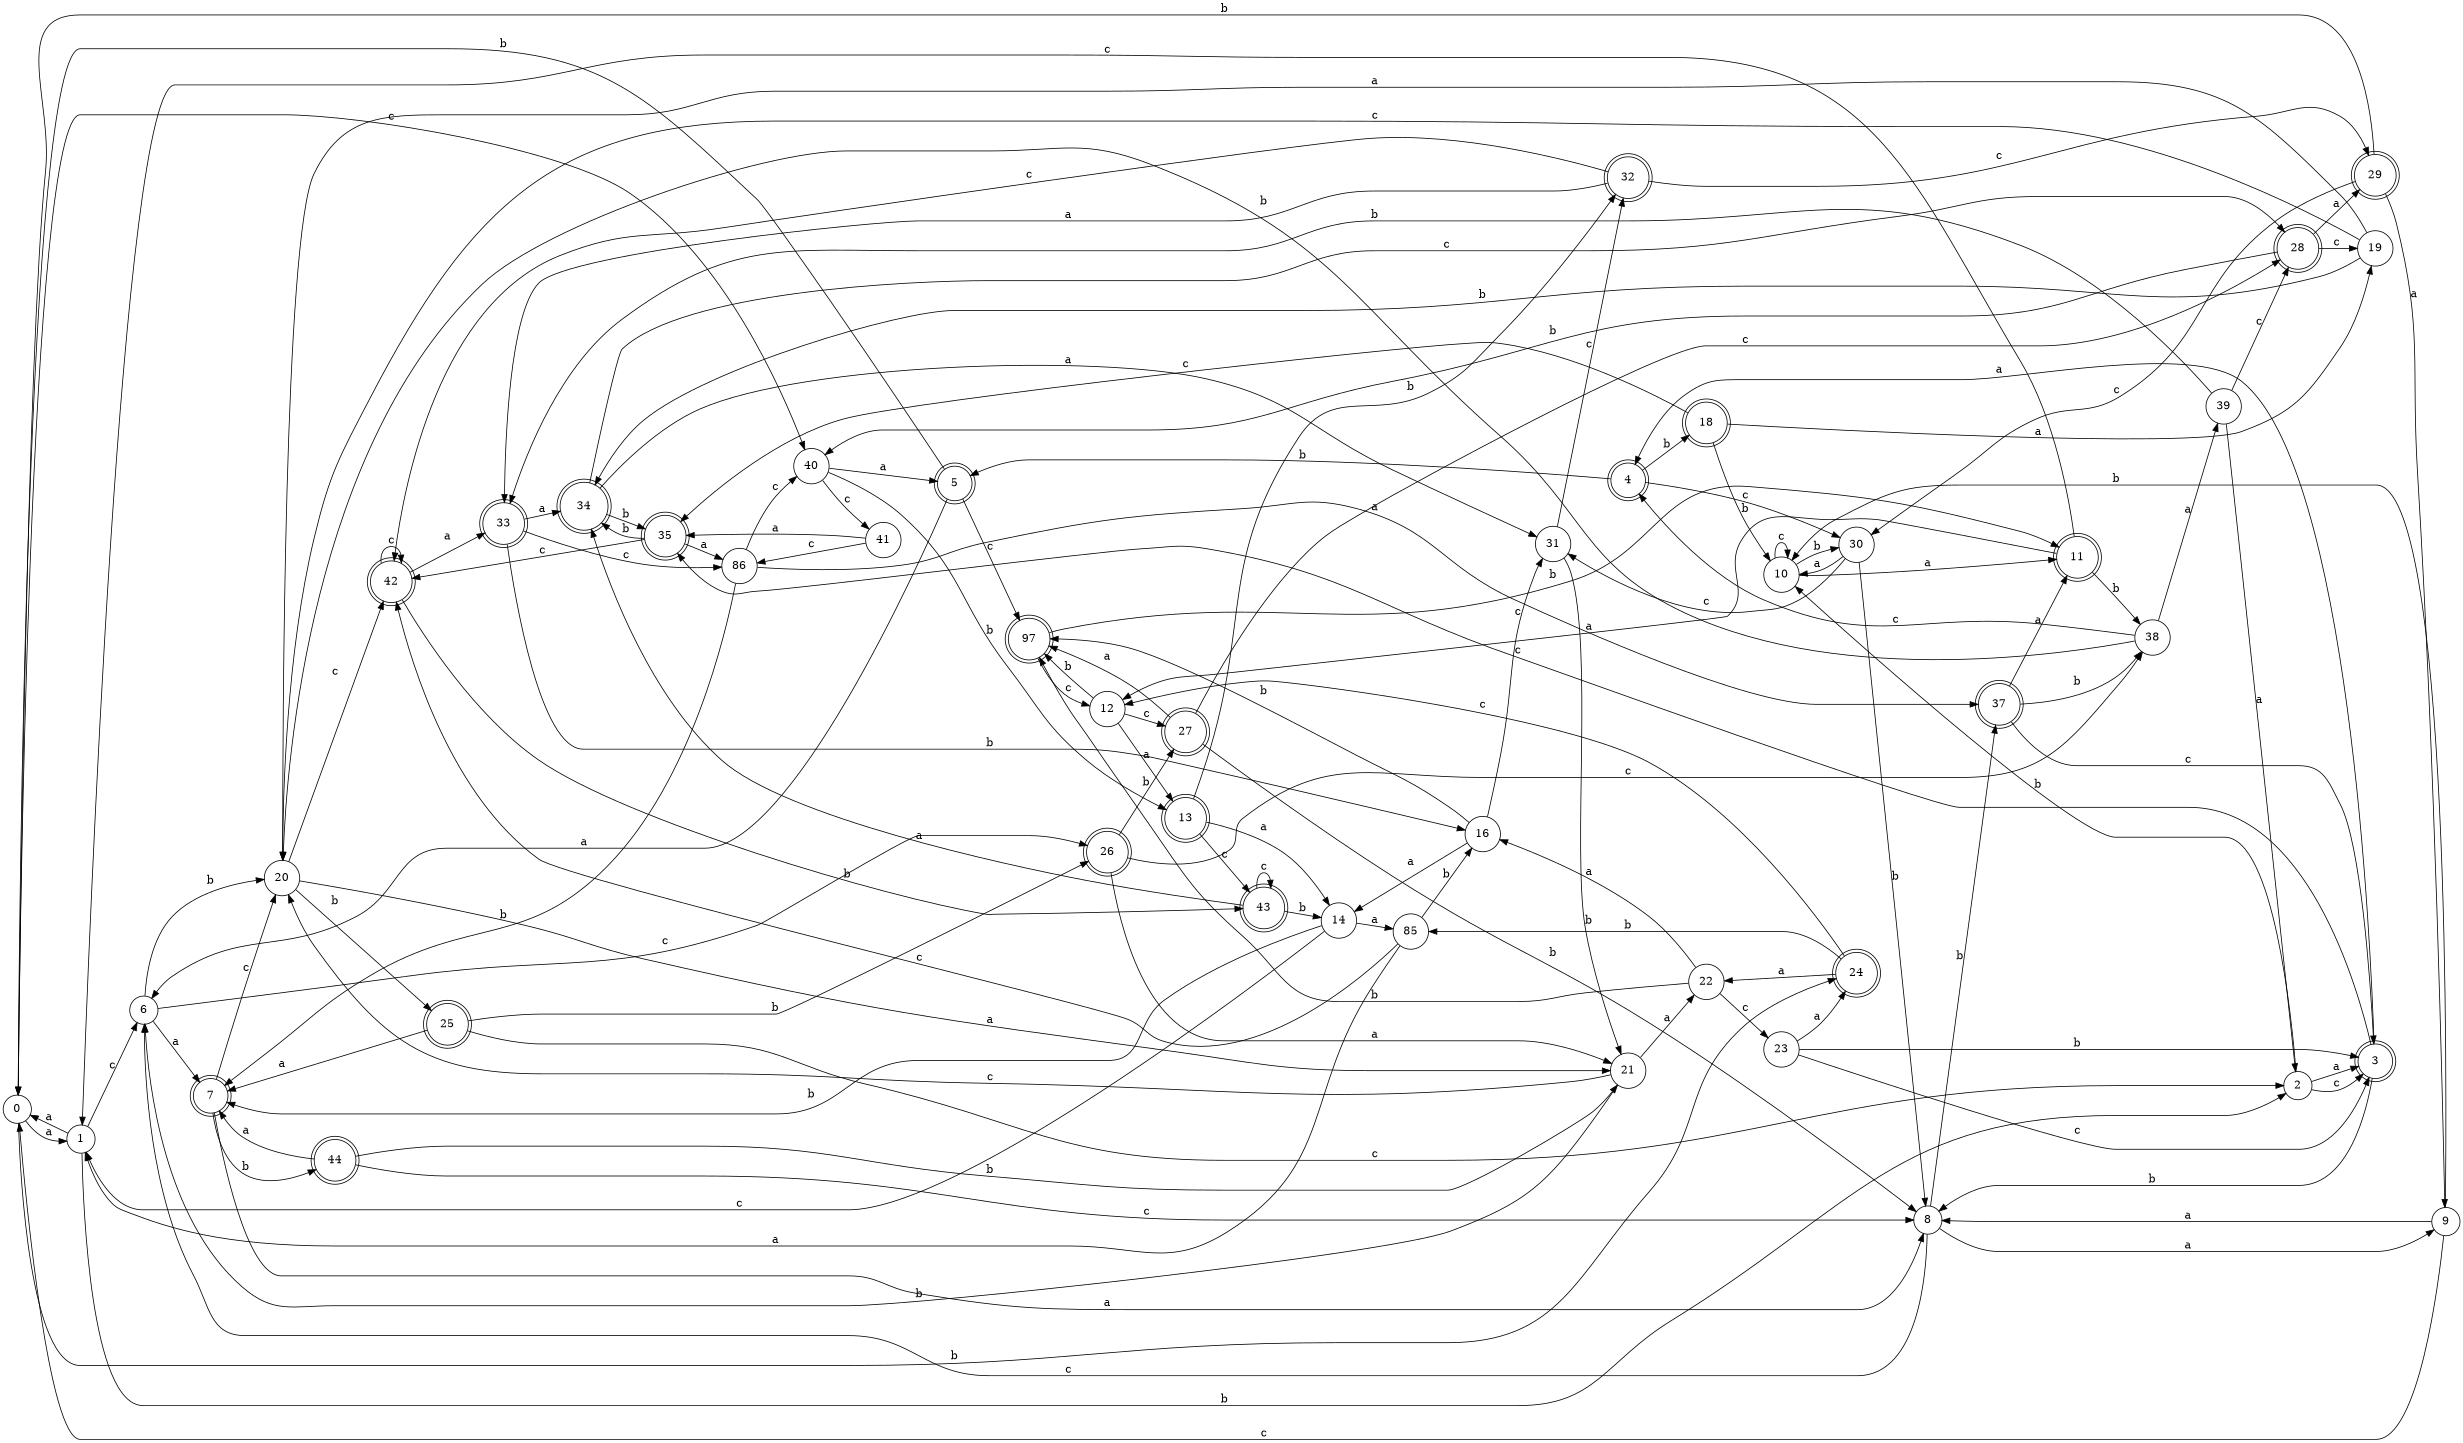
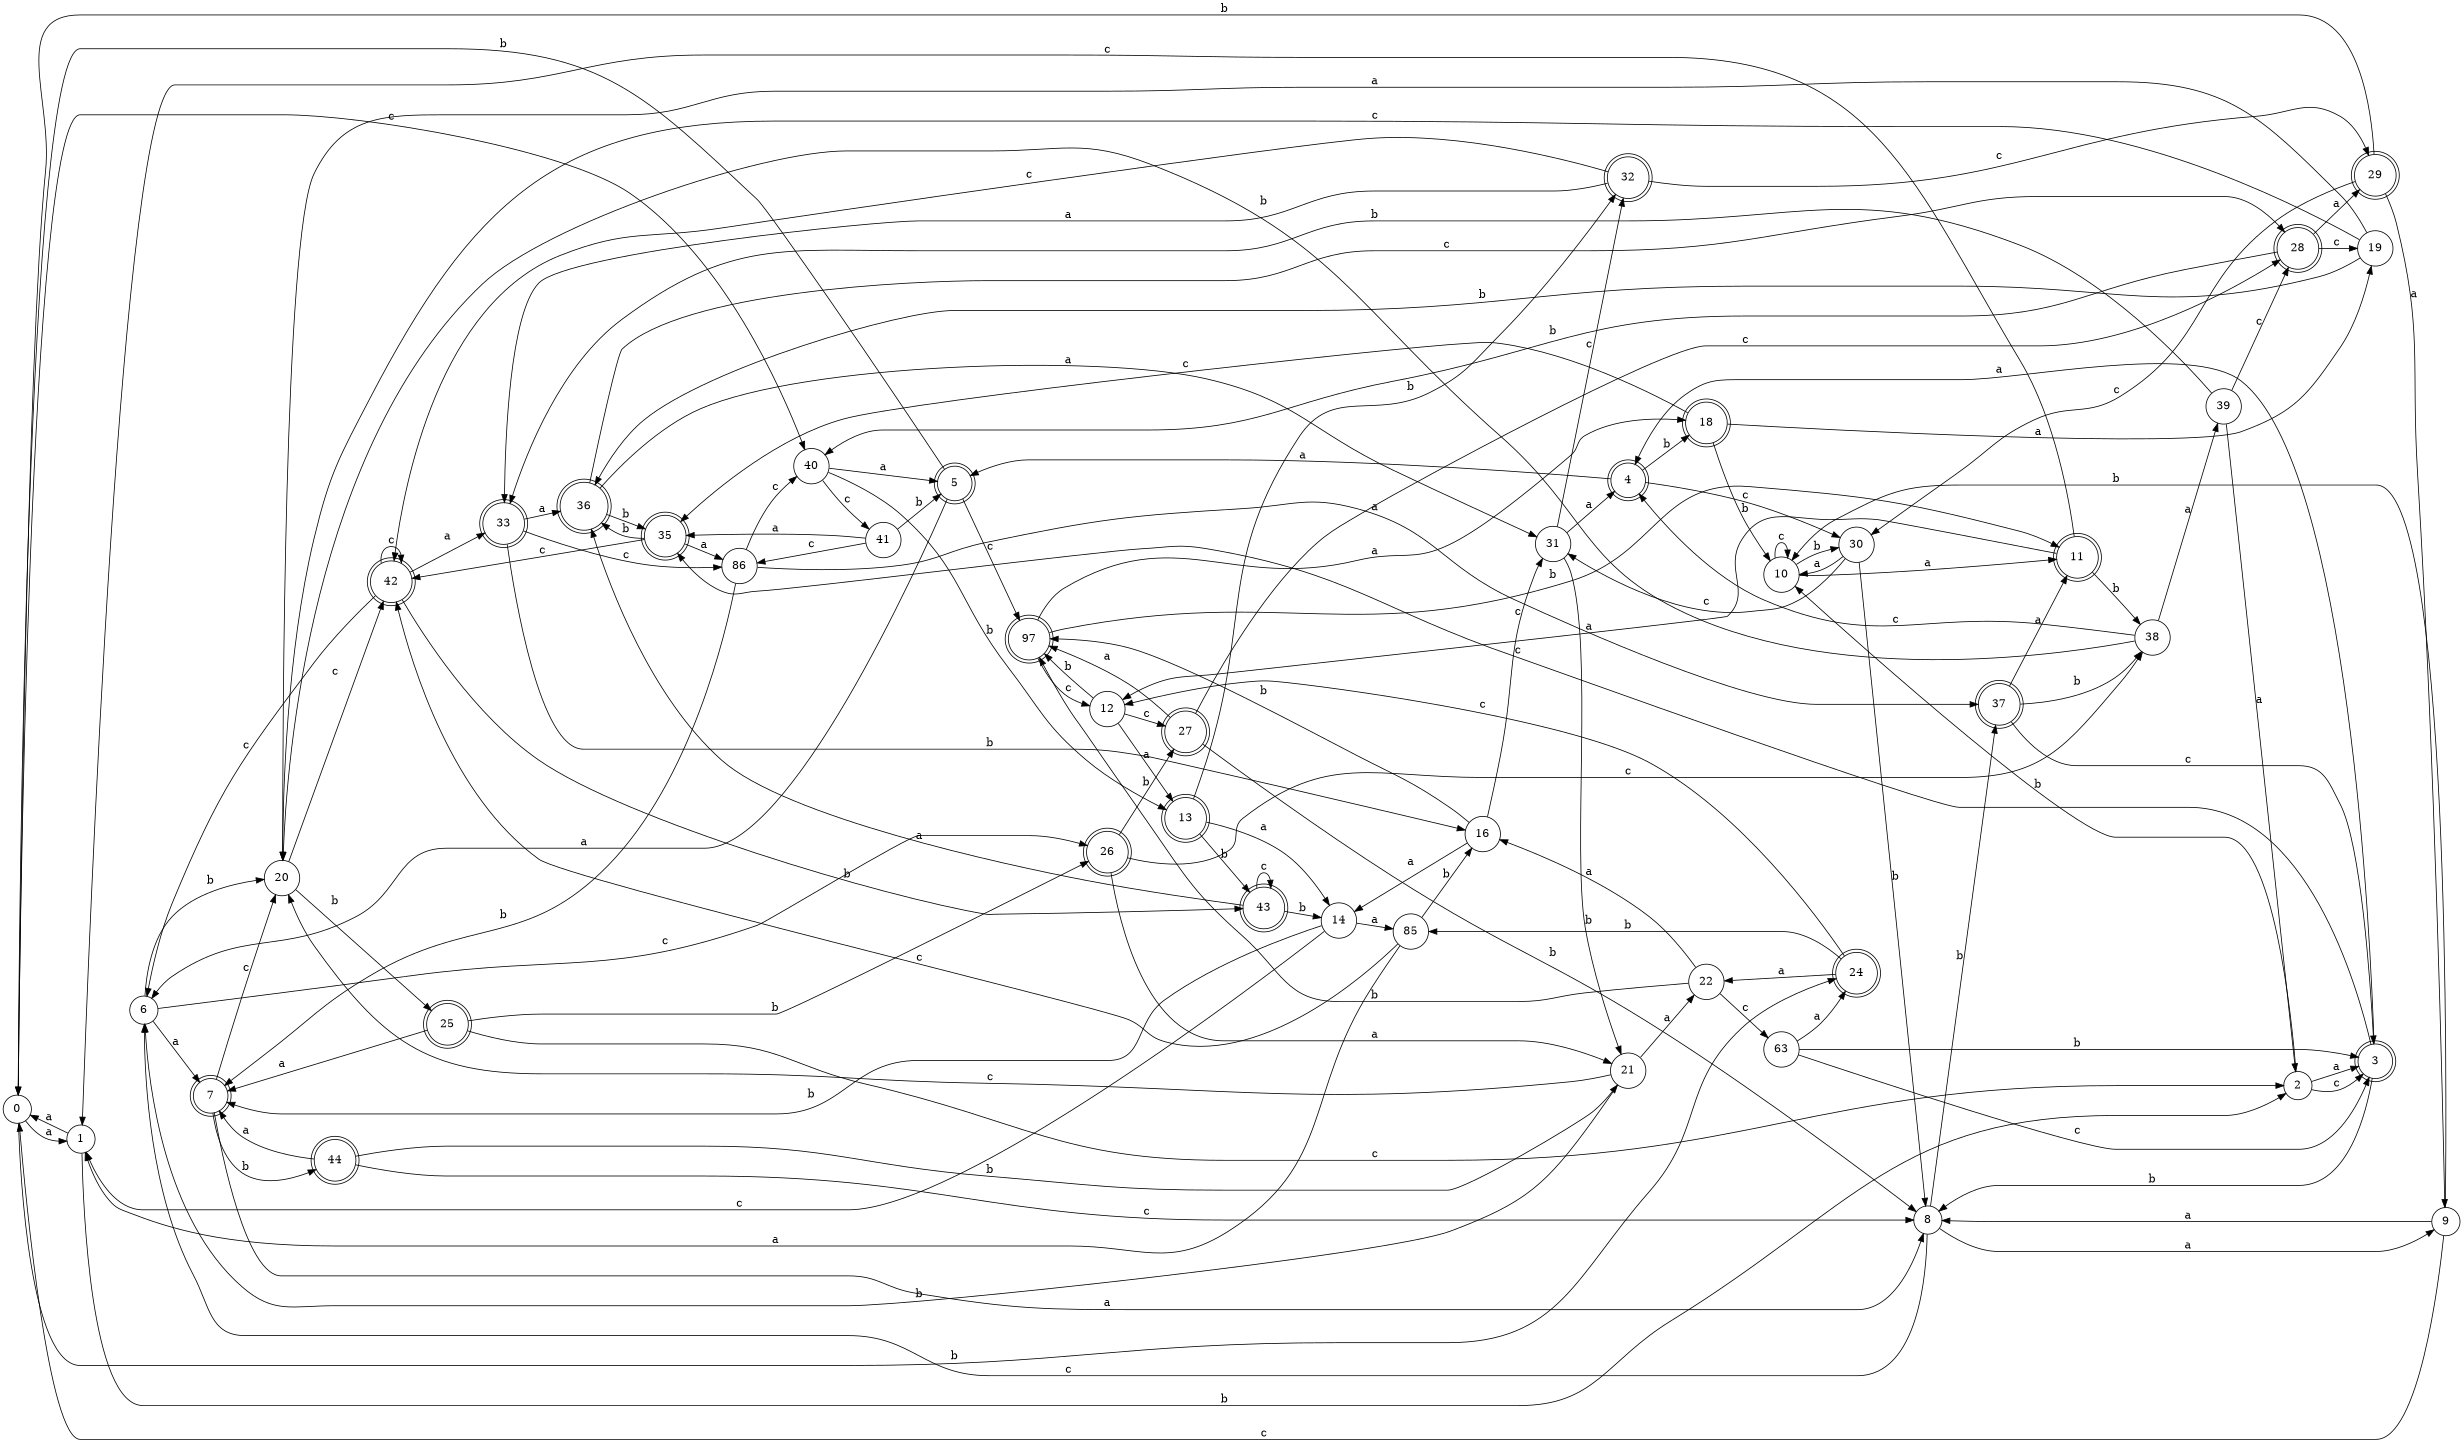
(1303, 456) -> (1303, 456)
(584, 506) -> (584, 506)
none -> (916, 514)
none -> (1588, 515)
none -> (1369, 558)
(1225, 855) -> (1225, 855)
(945, 1019) -> none
(1781, 1049) -> (1781, 1049)
(111, 1078) -> (234, 776)
